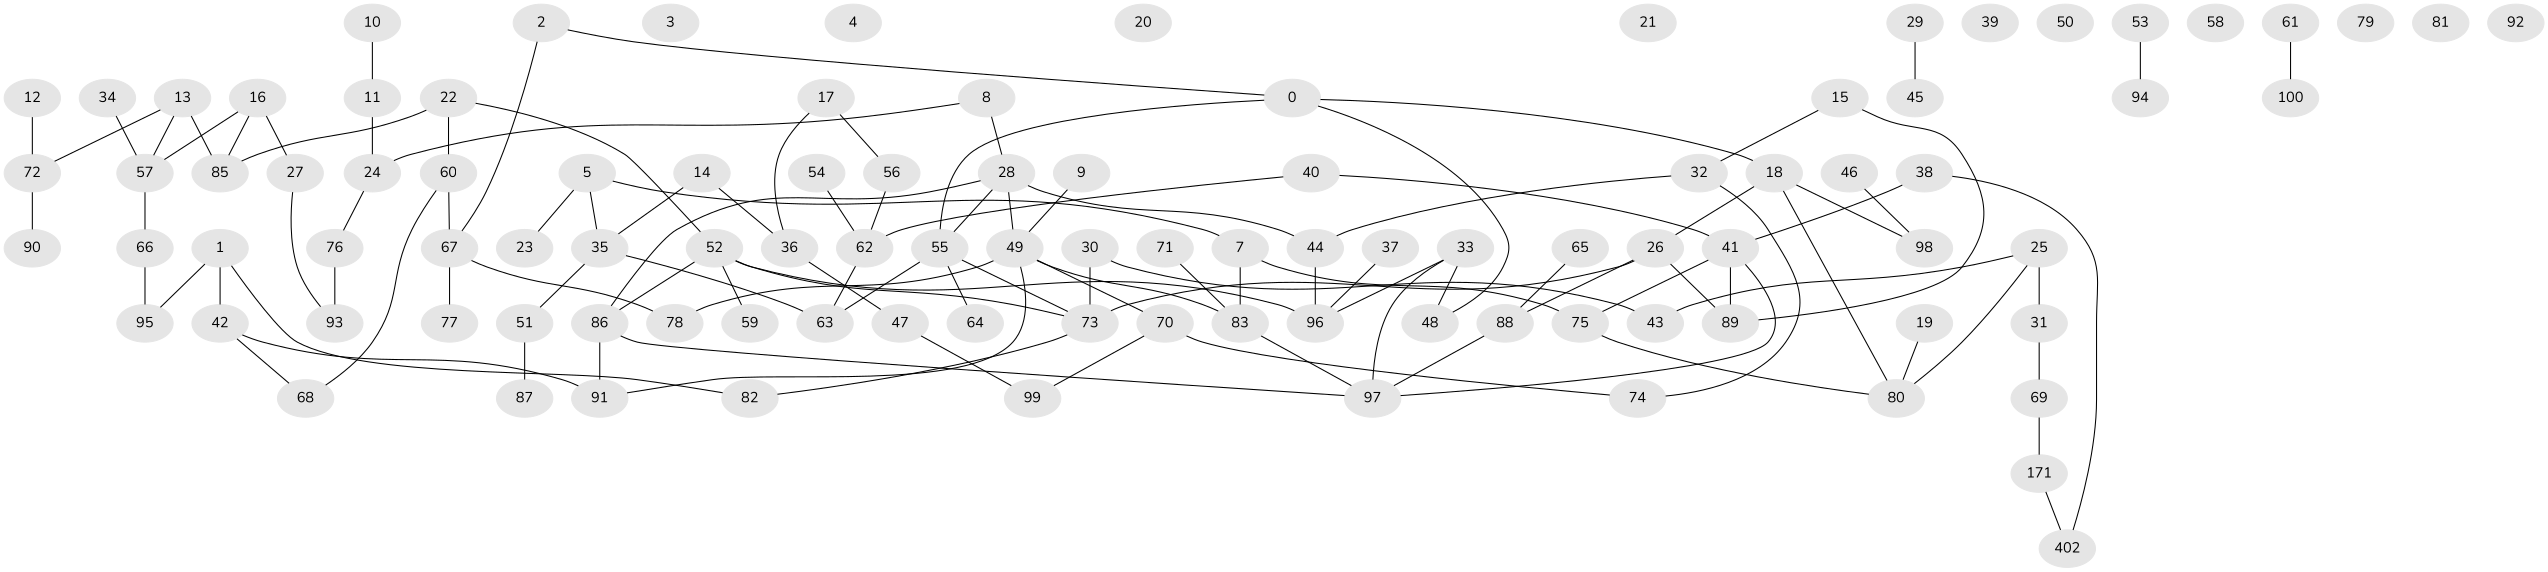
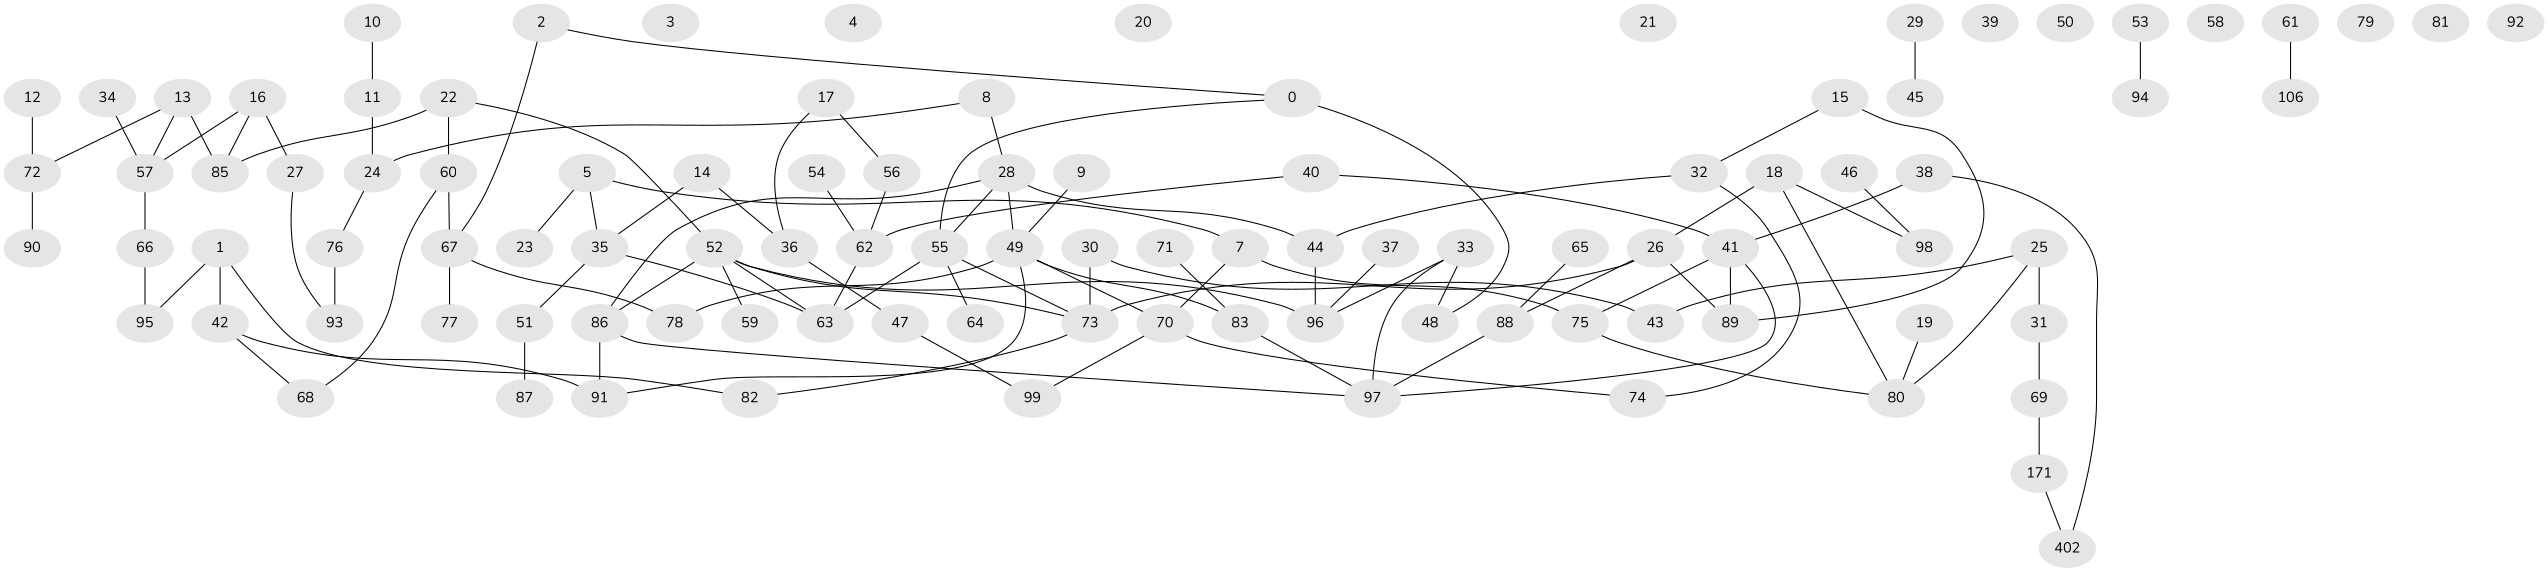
(2291, 98) -> (2291, 98)
(1539, 116) -> none
(1240, 278) -> (1212, 277)
none -> (768, 285)
